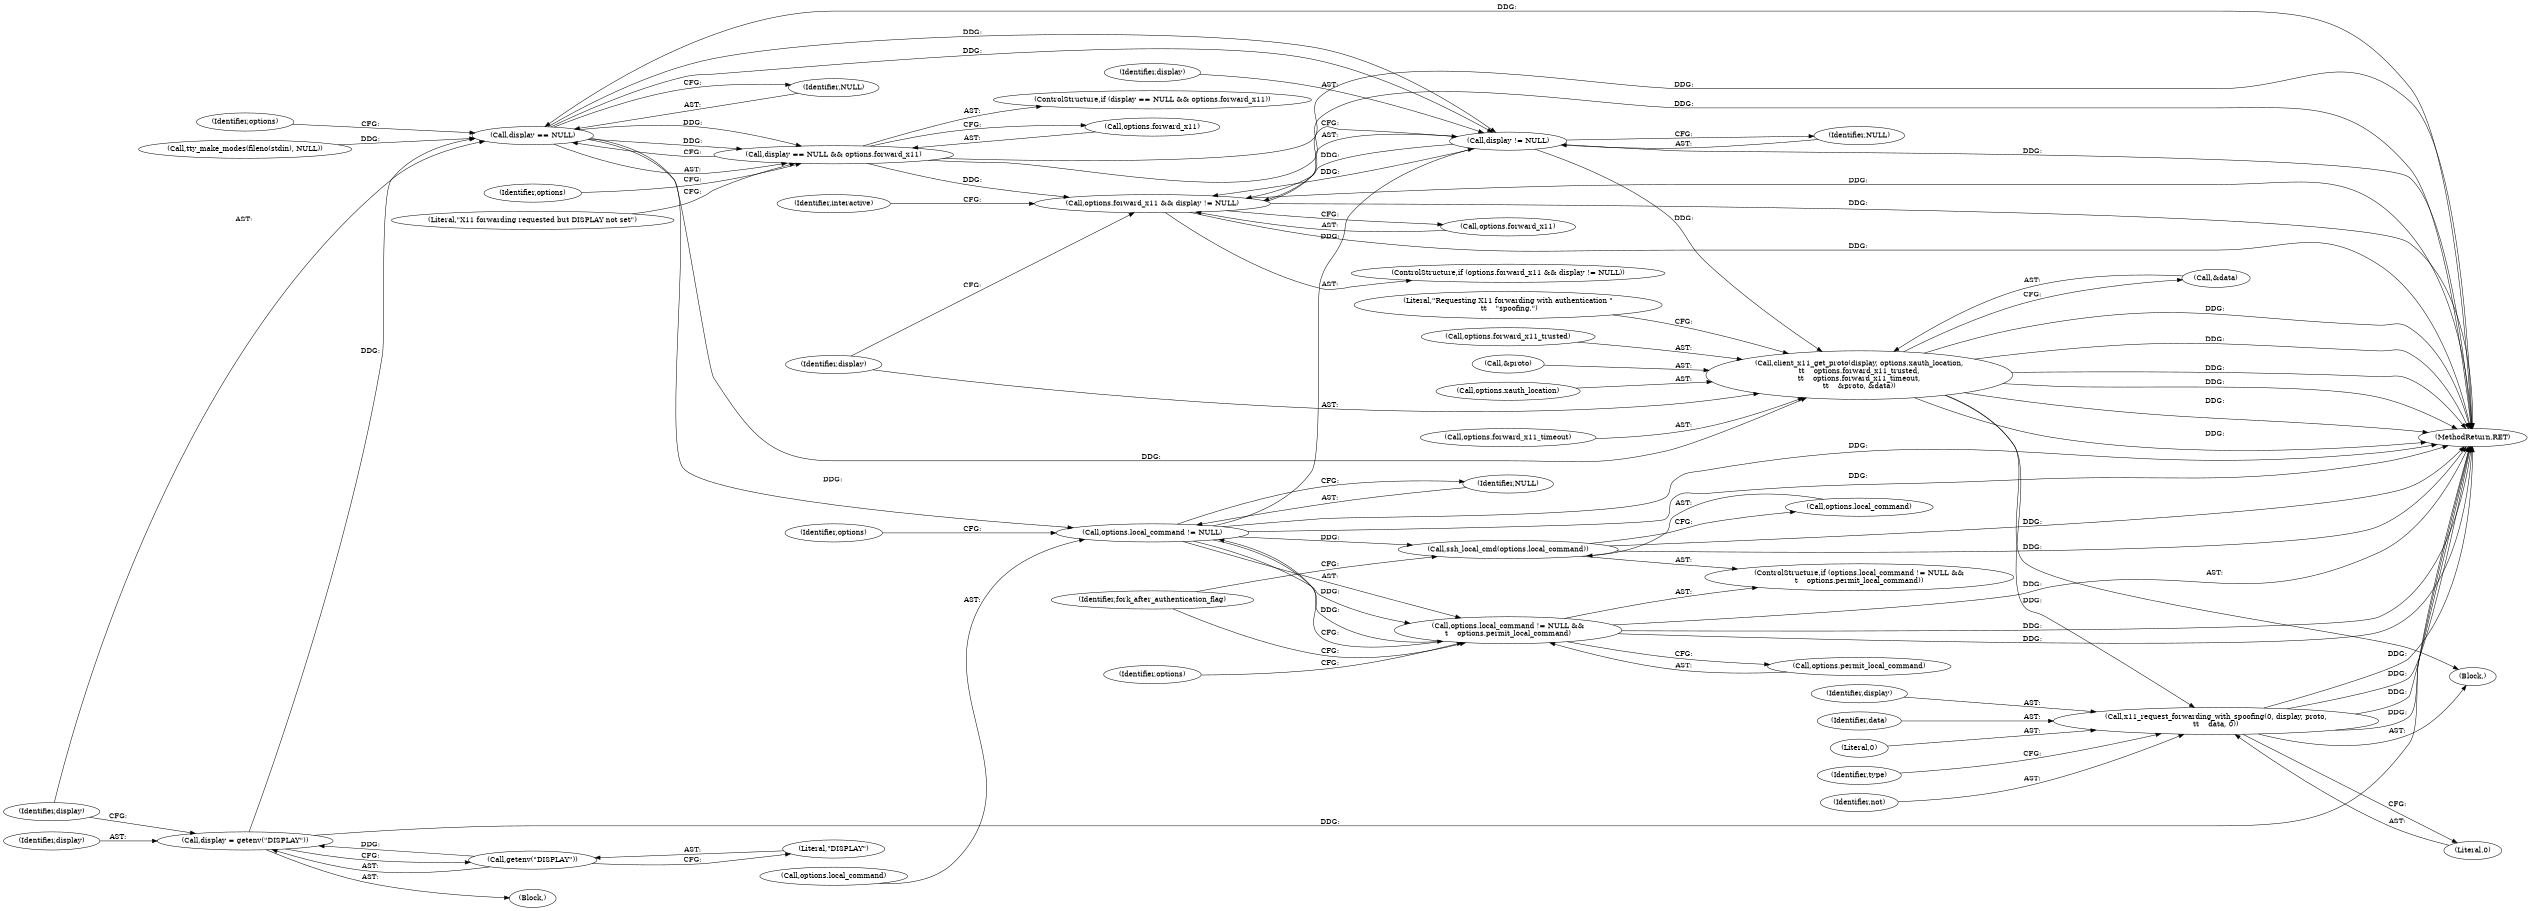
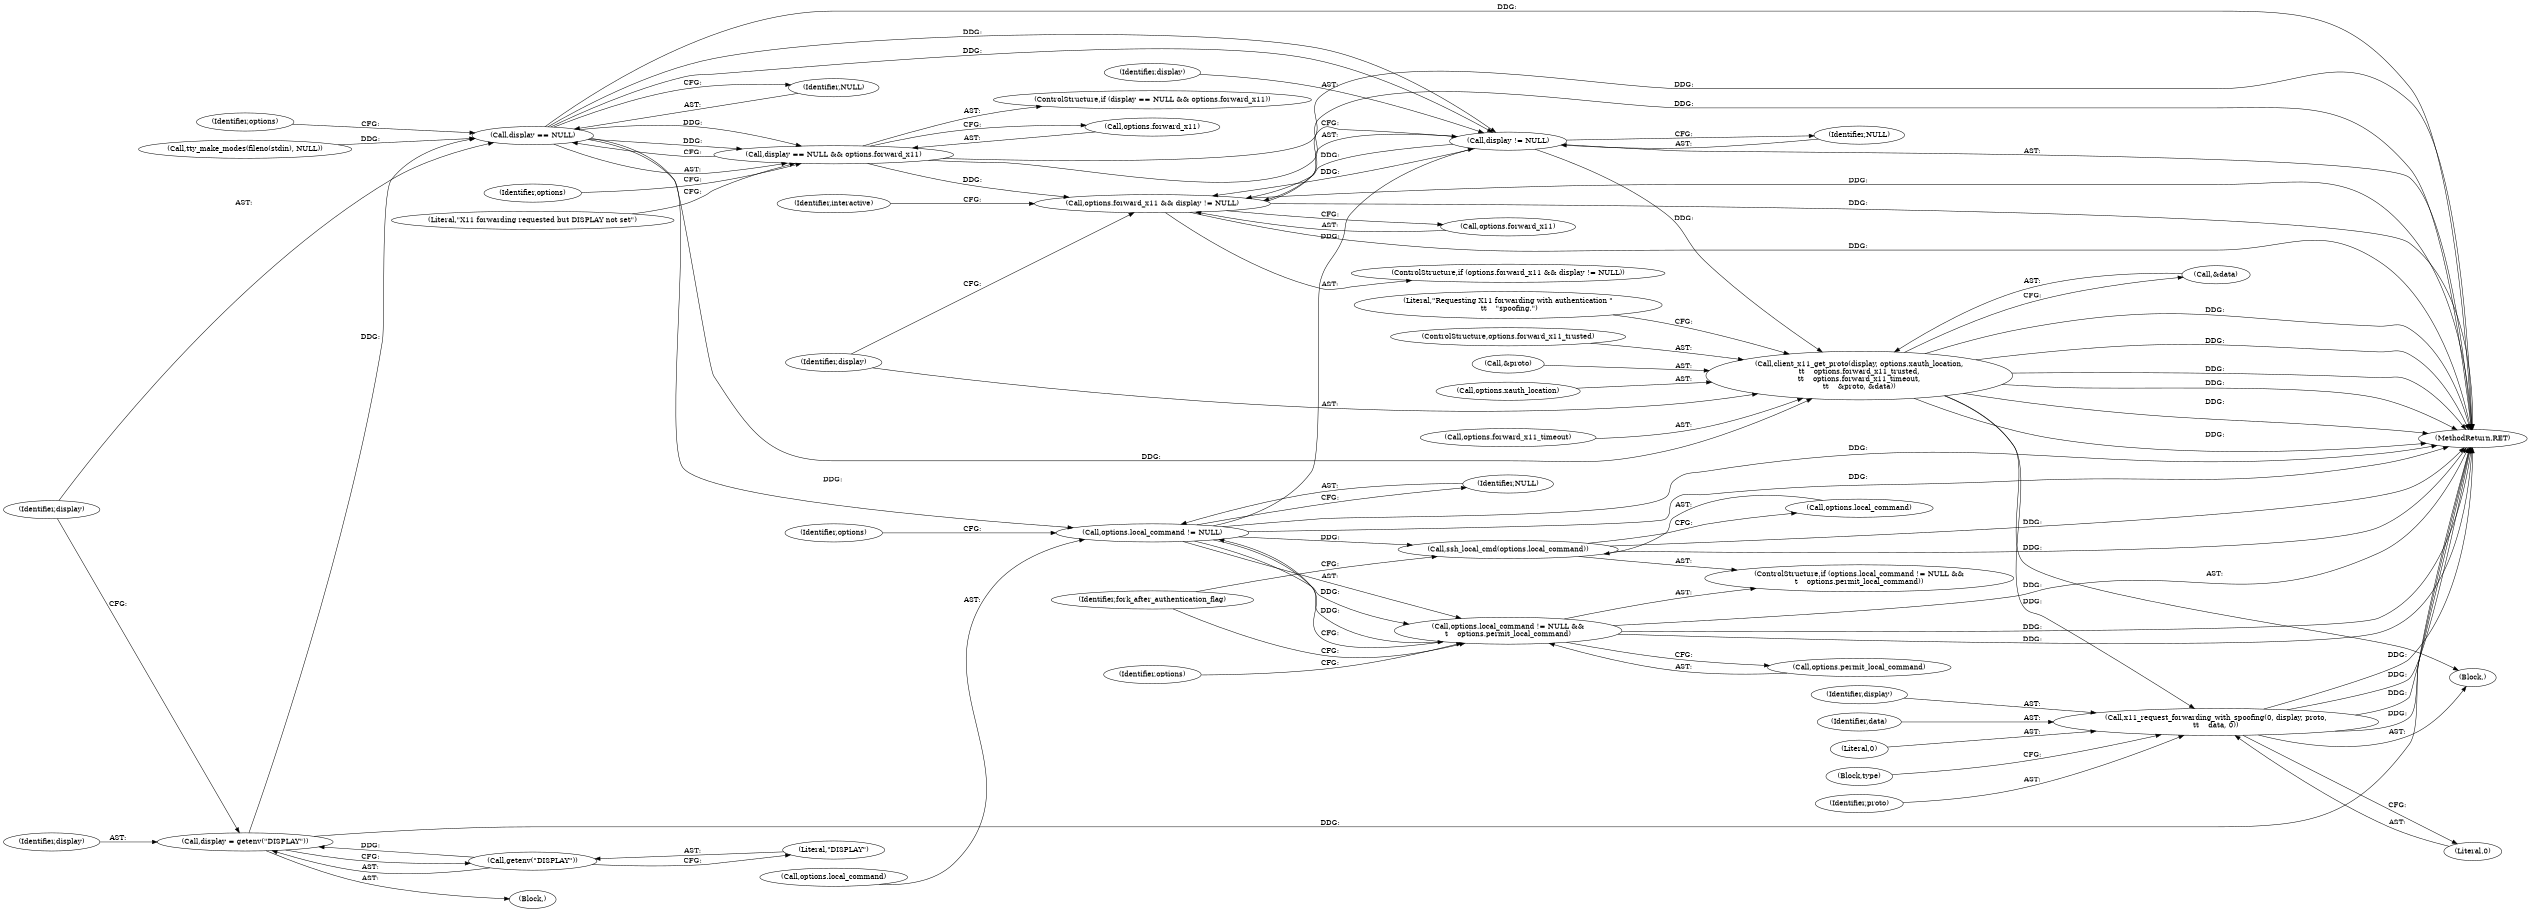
(1654, 11) -> (1649, 11)
(2034, 152) -> (2034, 152)
(1508, 337) -> (1508, 337)
(1859, 775) -> (1859, 776)
(1859, 803) -> (1859, 804)
